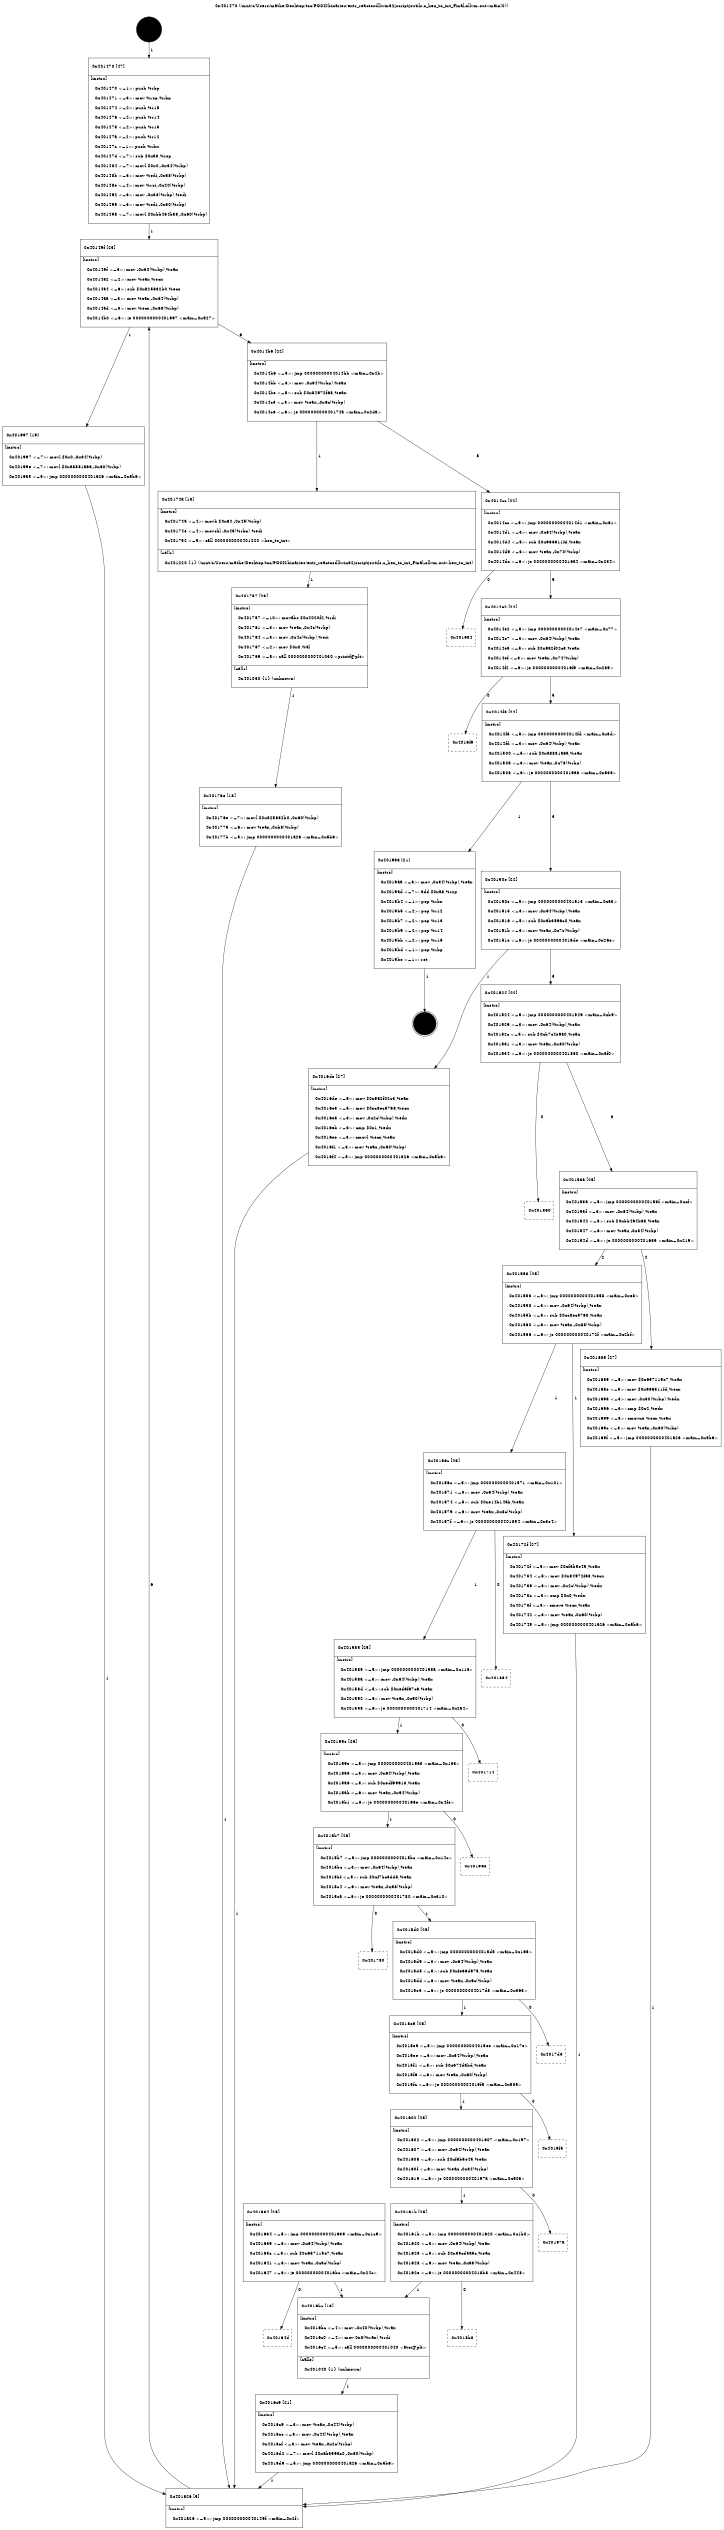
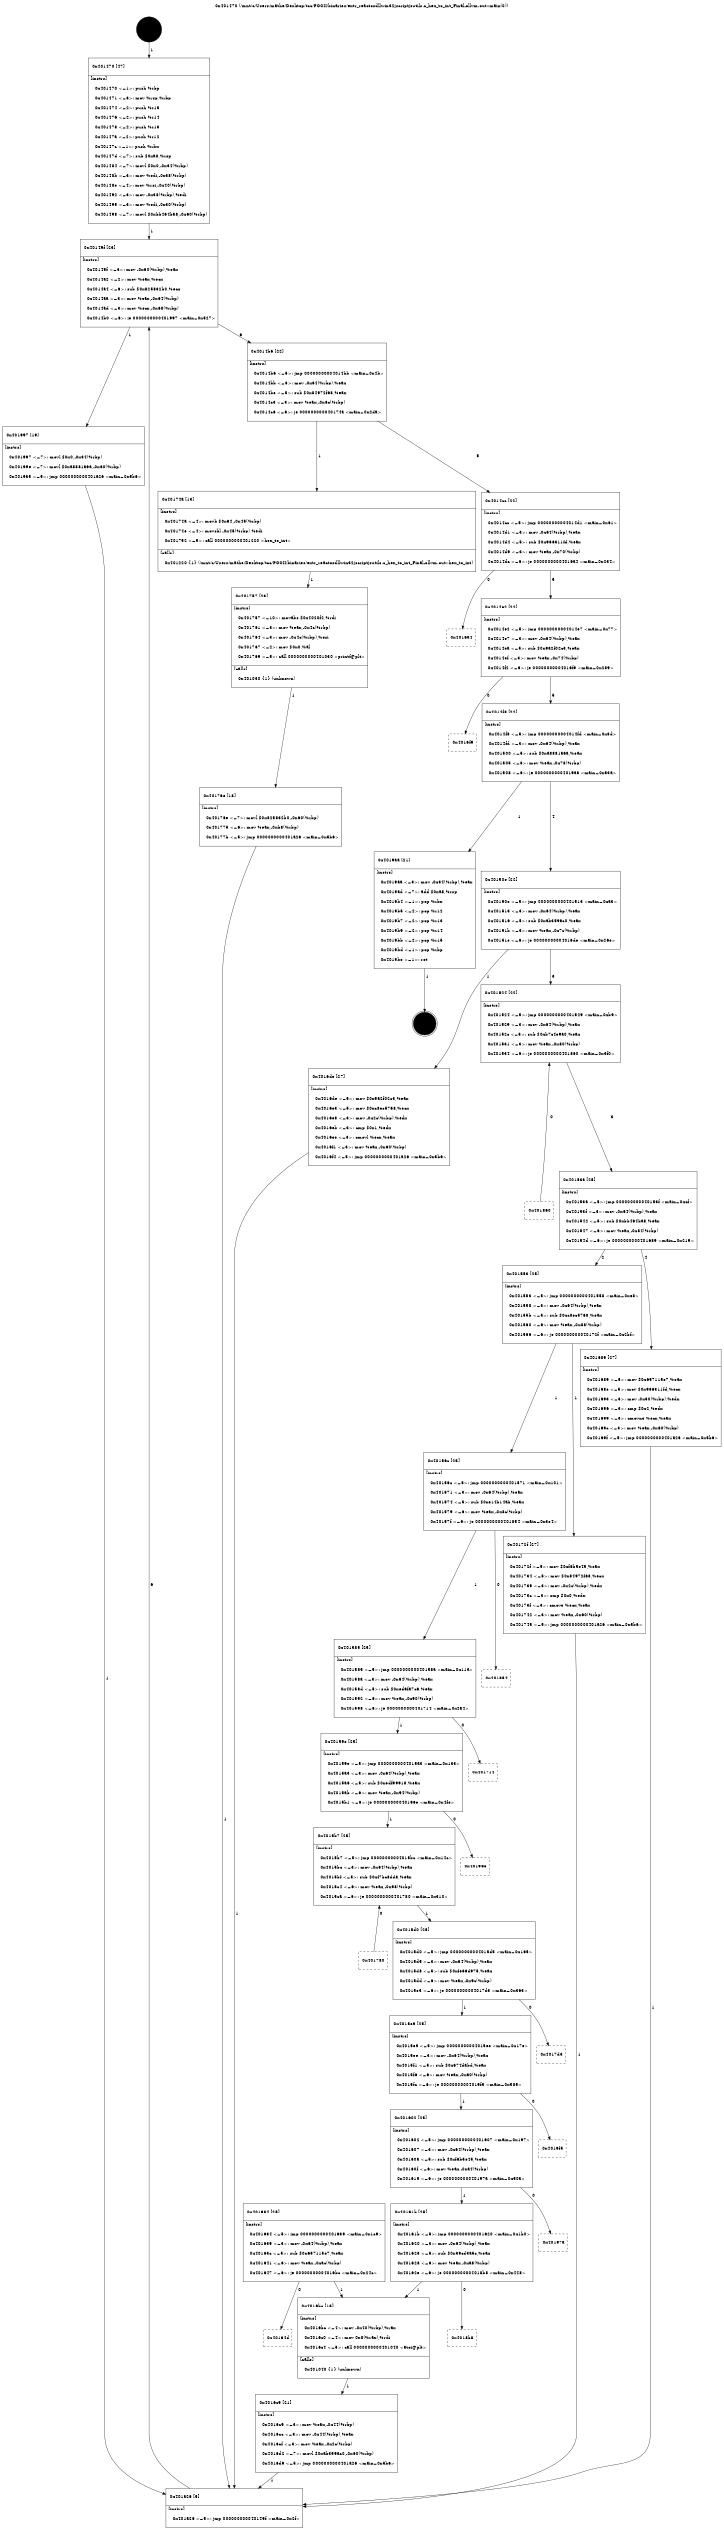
(553, 817) -> (553, 817)
(536, 1131) -> (546, 1134)
(372, 1927) -> (377, 1930)
